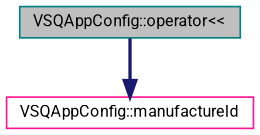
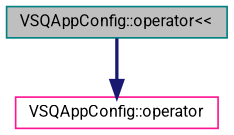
(130, 113) -> (117, 113)
